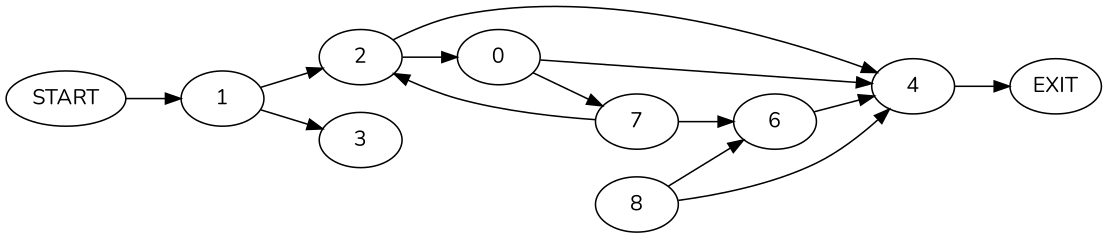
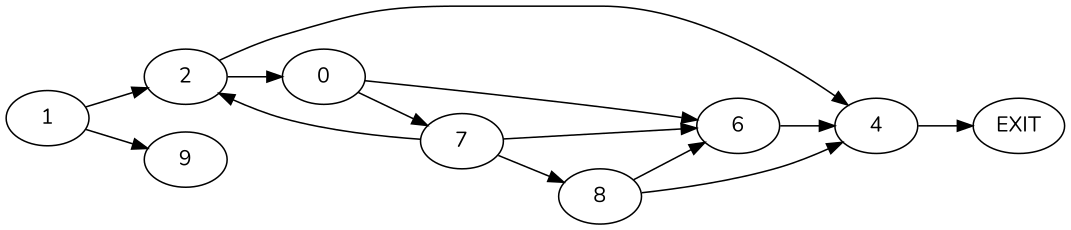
(698, 71) -> (523, 98)
(66, 99) -> none
(361, 140) -> (186, 160)
none -> (524, 166)
